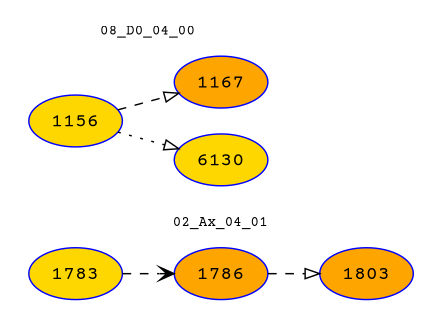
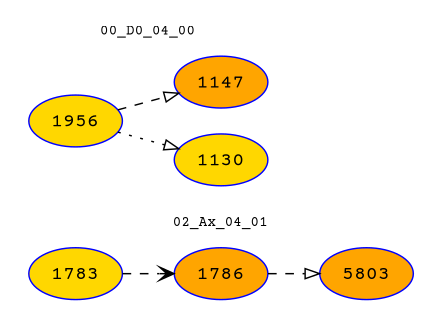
(148, 31) -> (148, 31)
(221, 82) -> (221, 82)
(76, 121) -> (76, 121)
(221, 160) -> (221, 160)
(367, 274) -> (367, 274)
